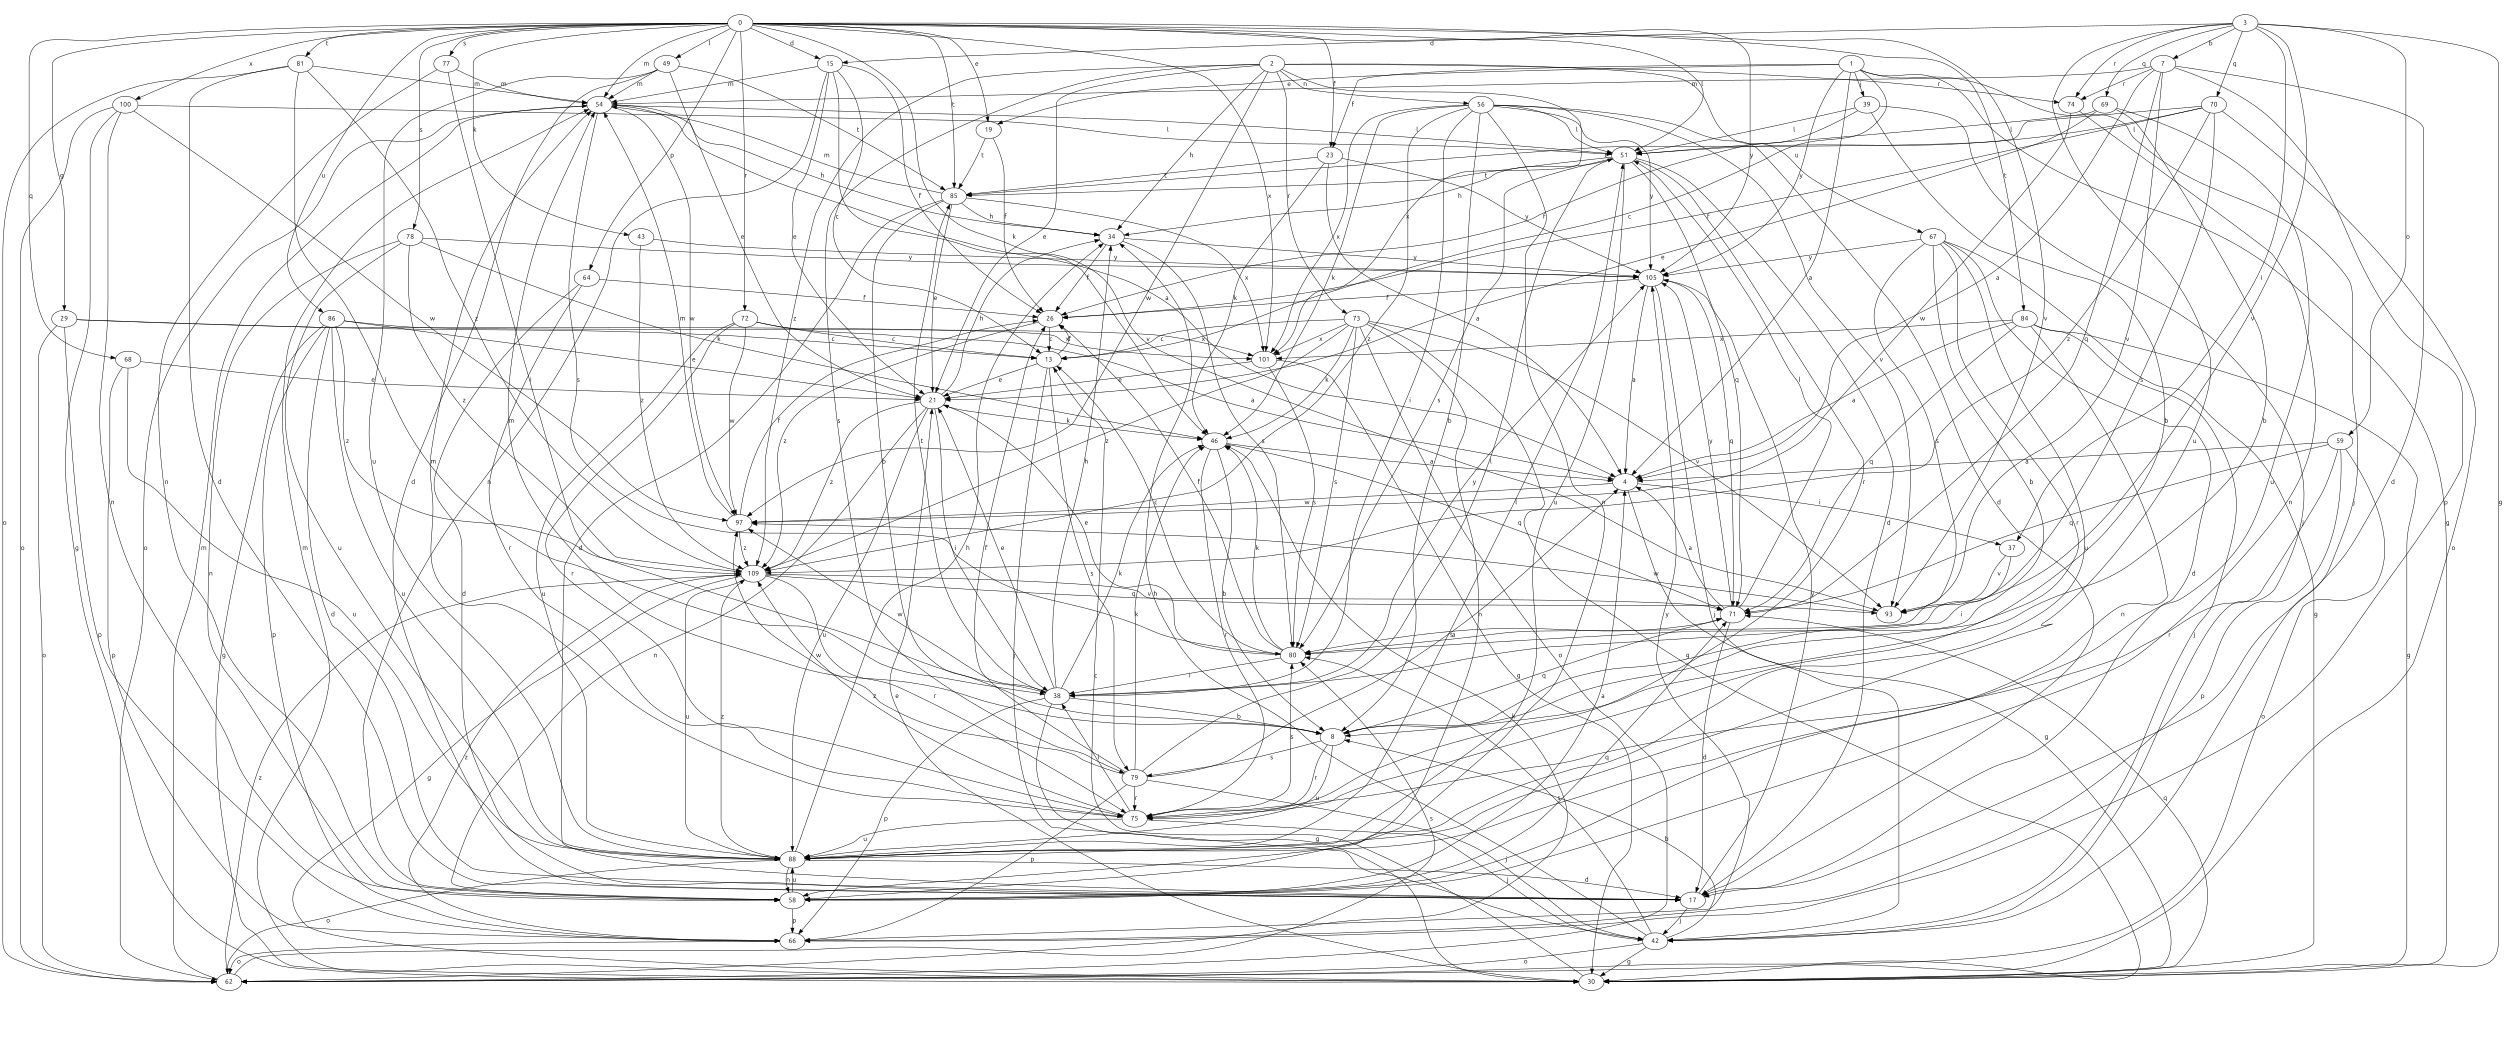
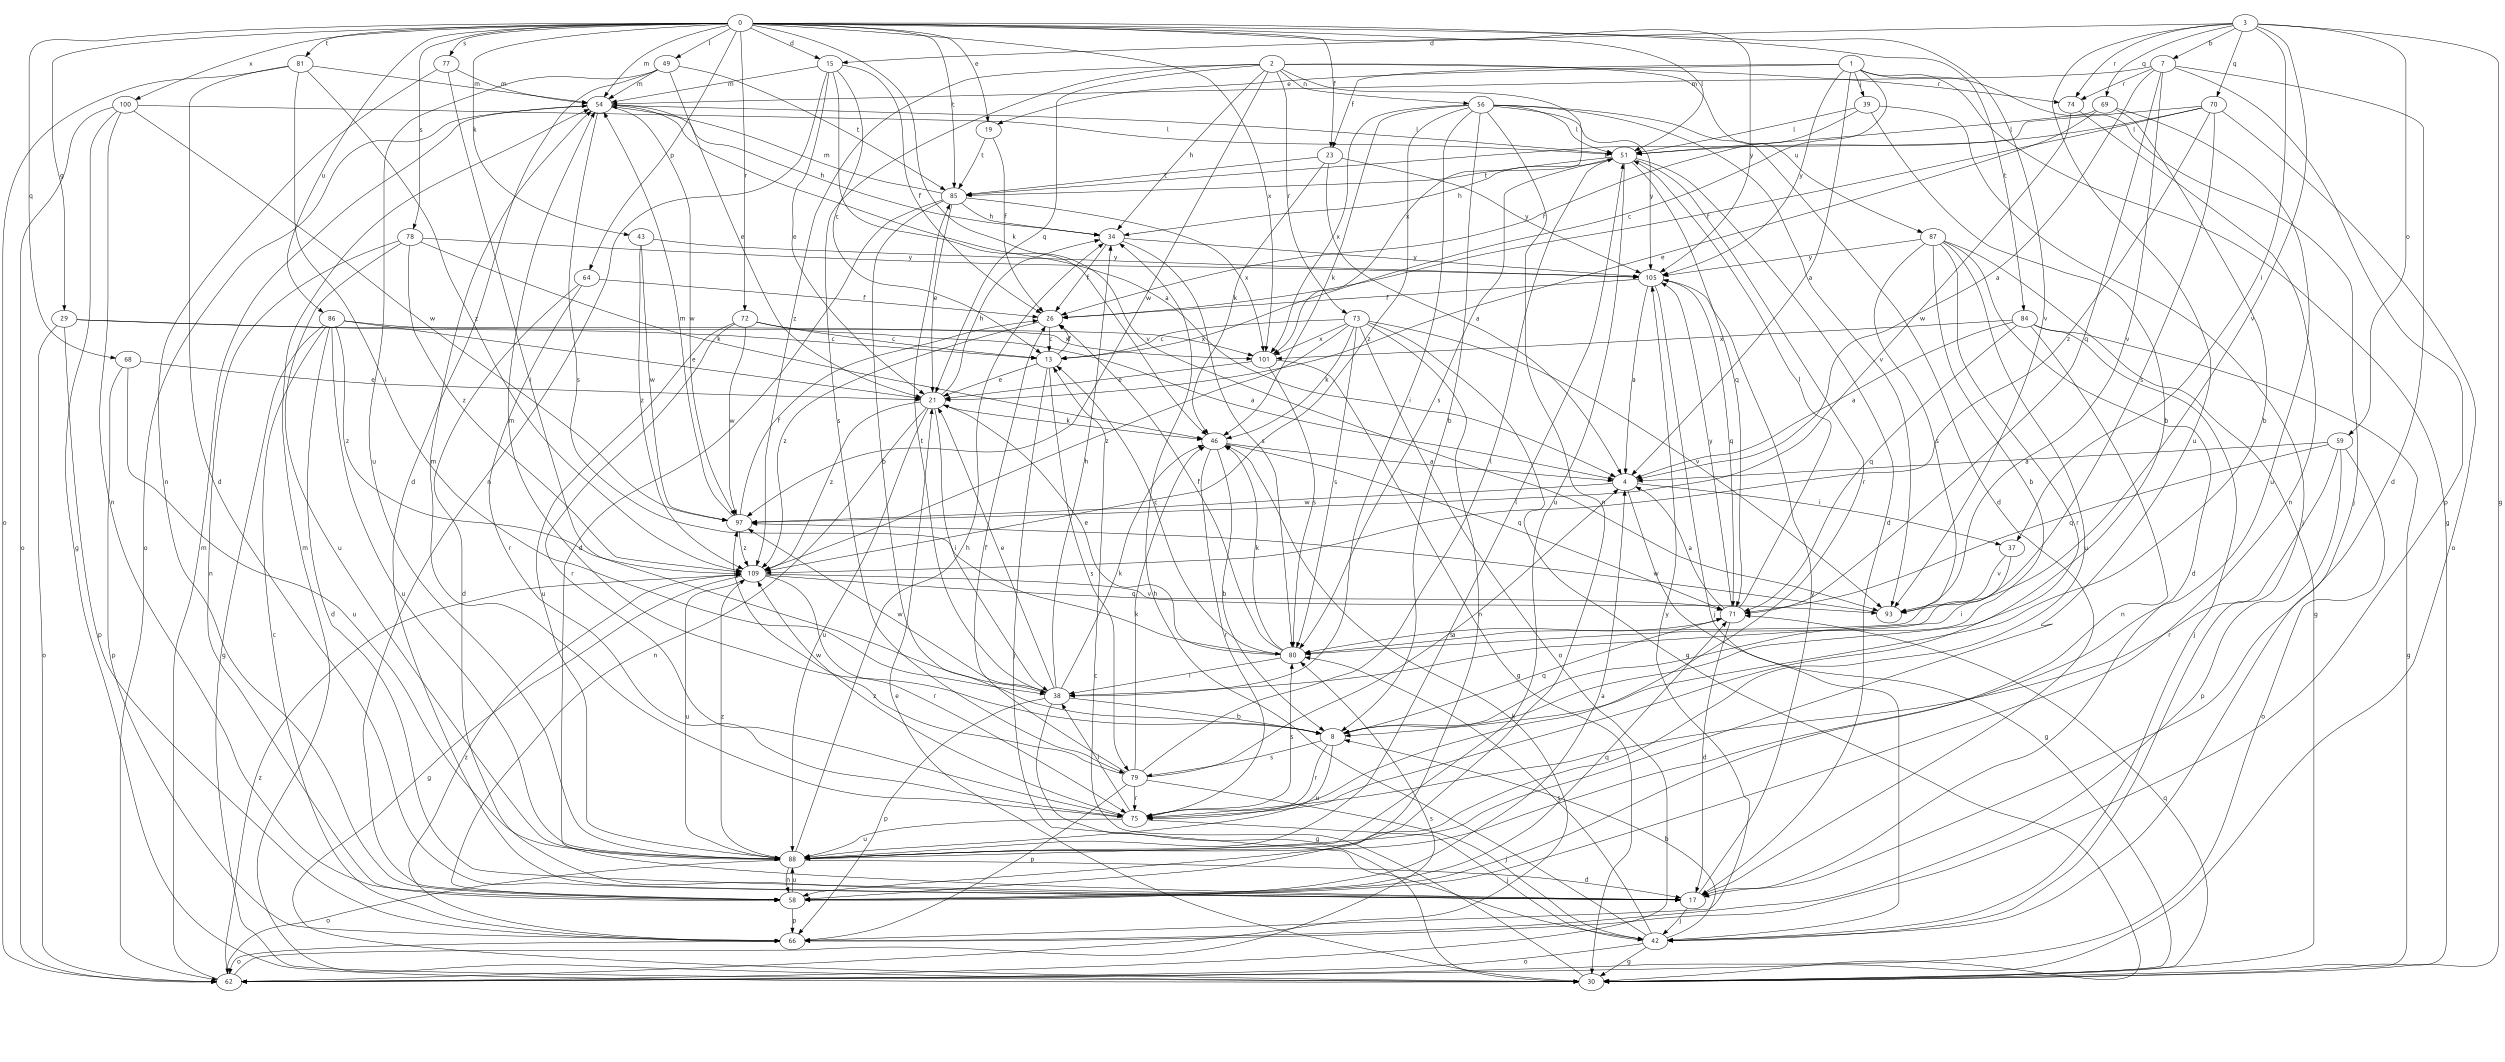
(1045, 237) -> (1045, 237)
(1933, 237) -> (1933, 237)
none -> (651, 396)
(1401, 584) -> none
(274, 635) -> (274, 635)
